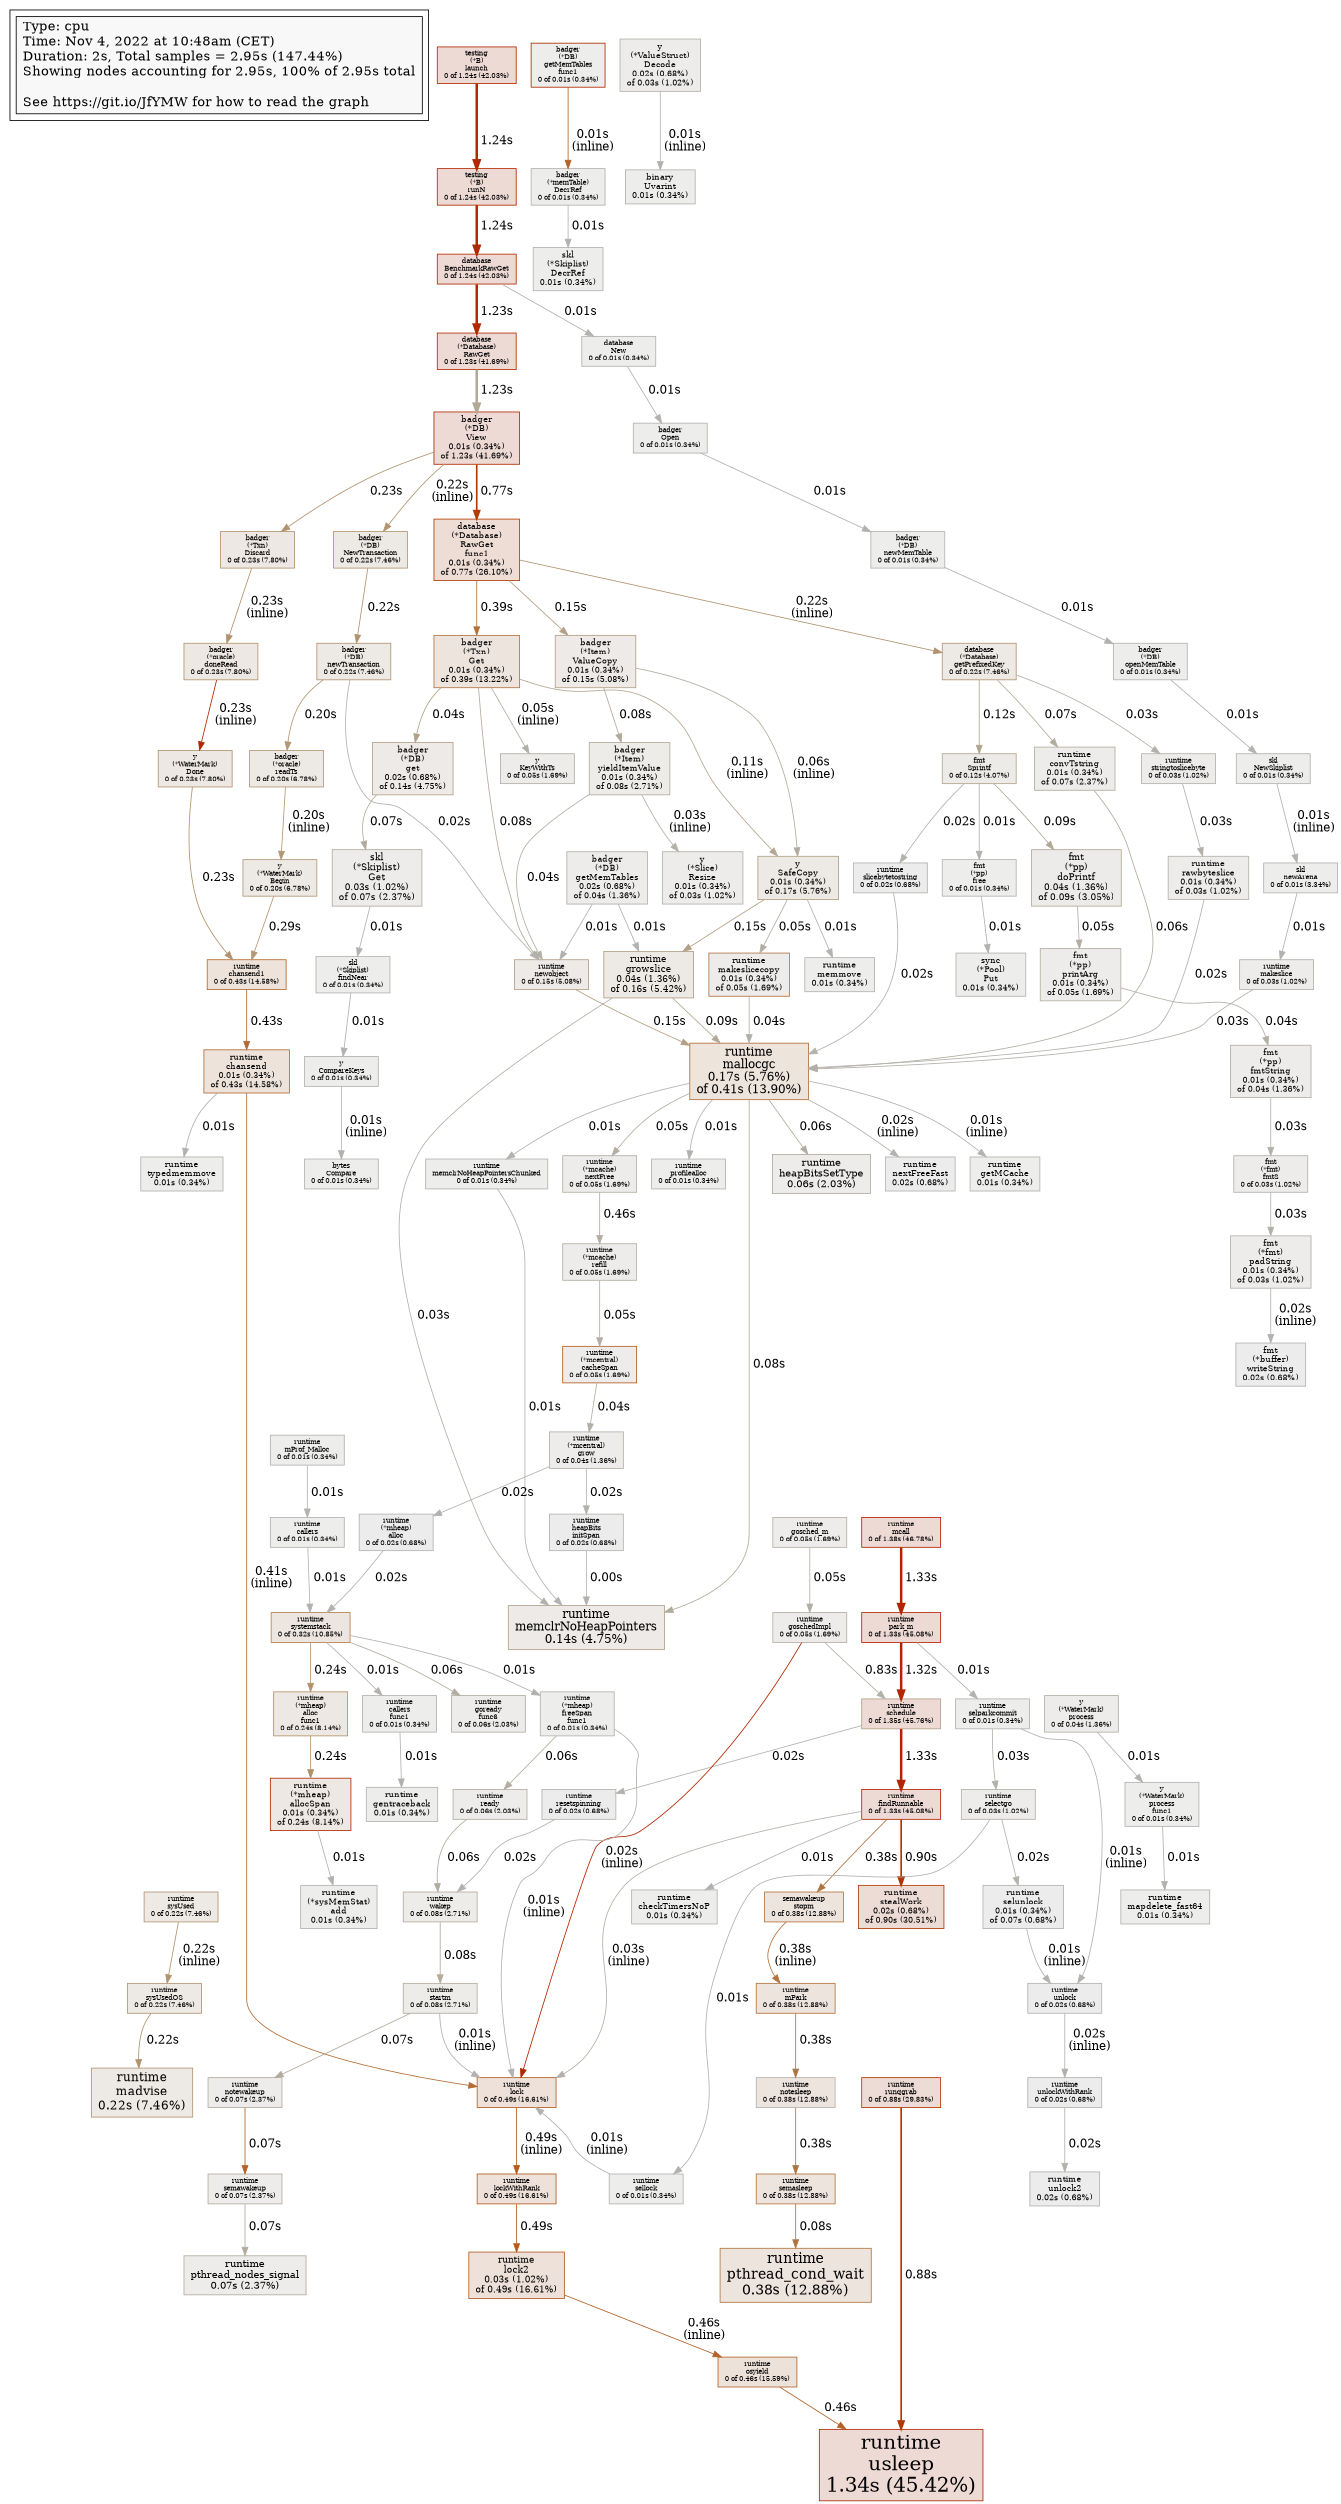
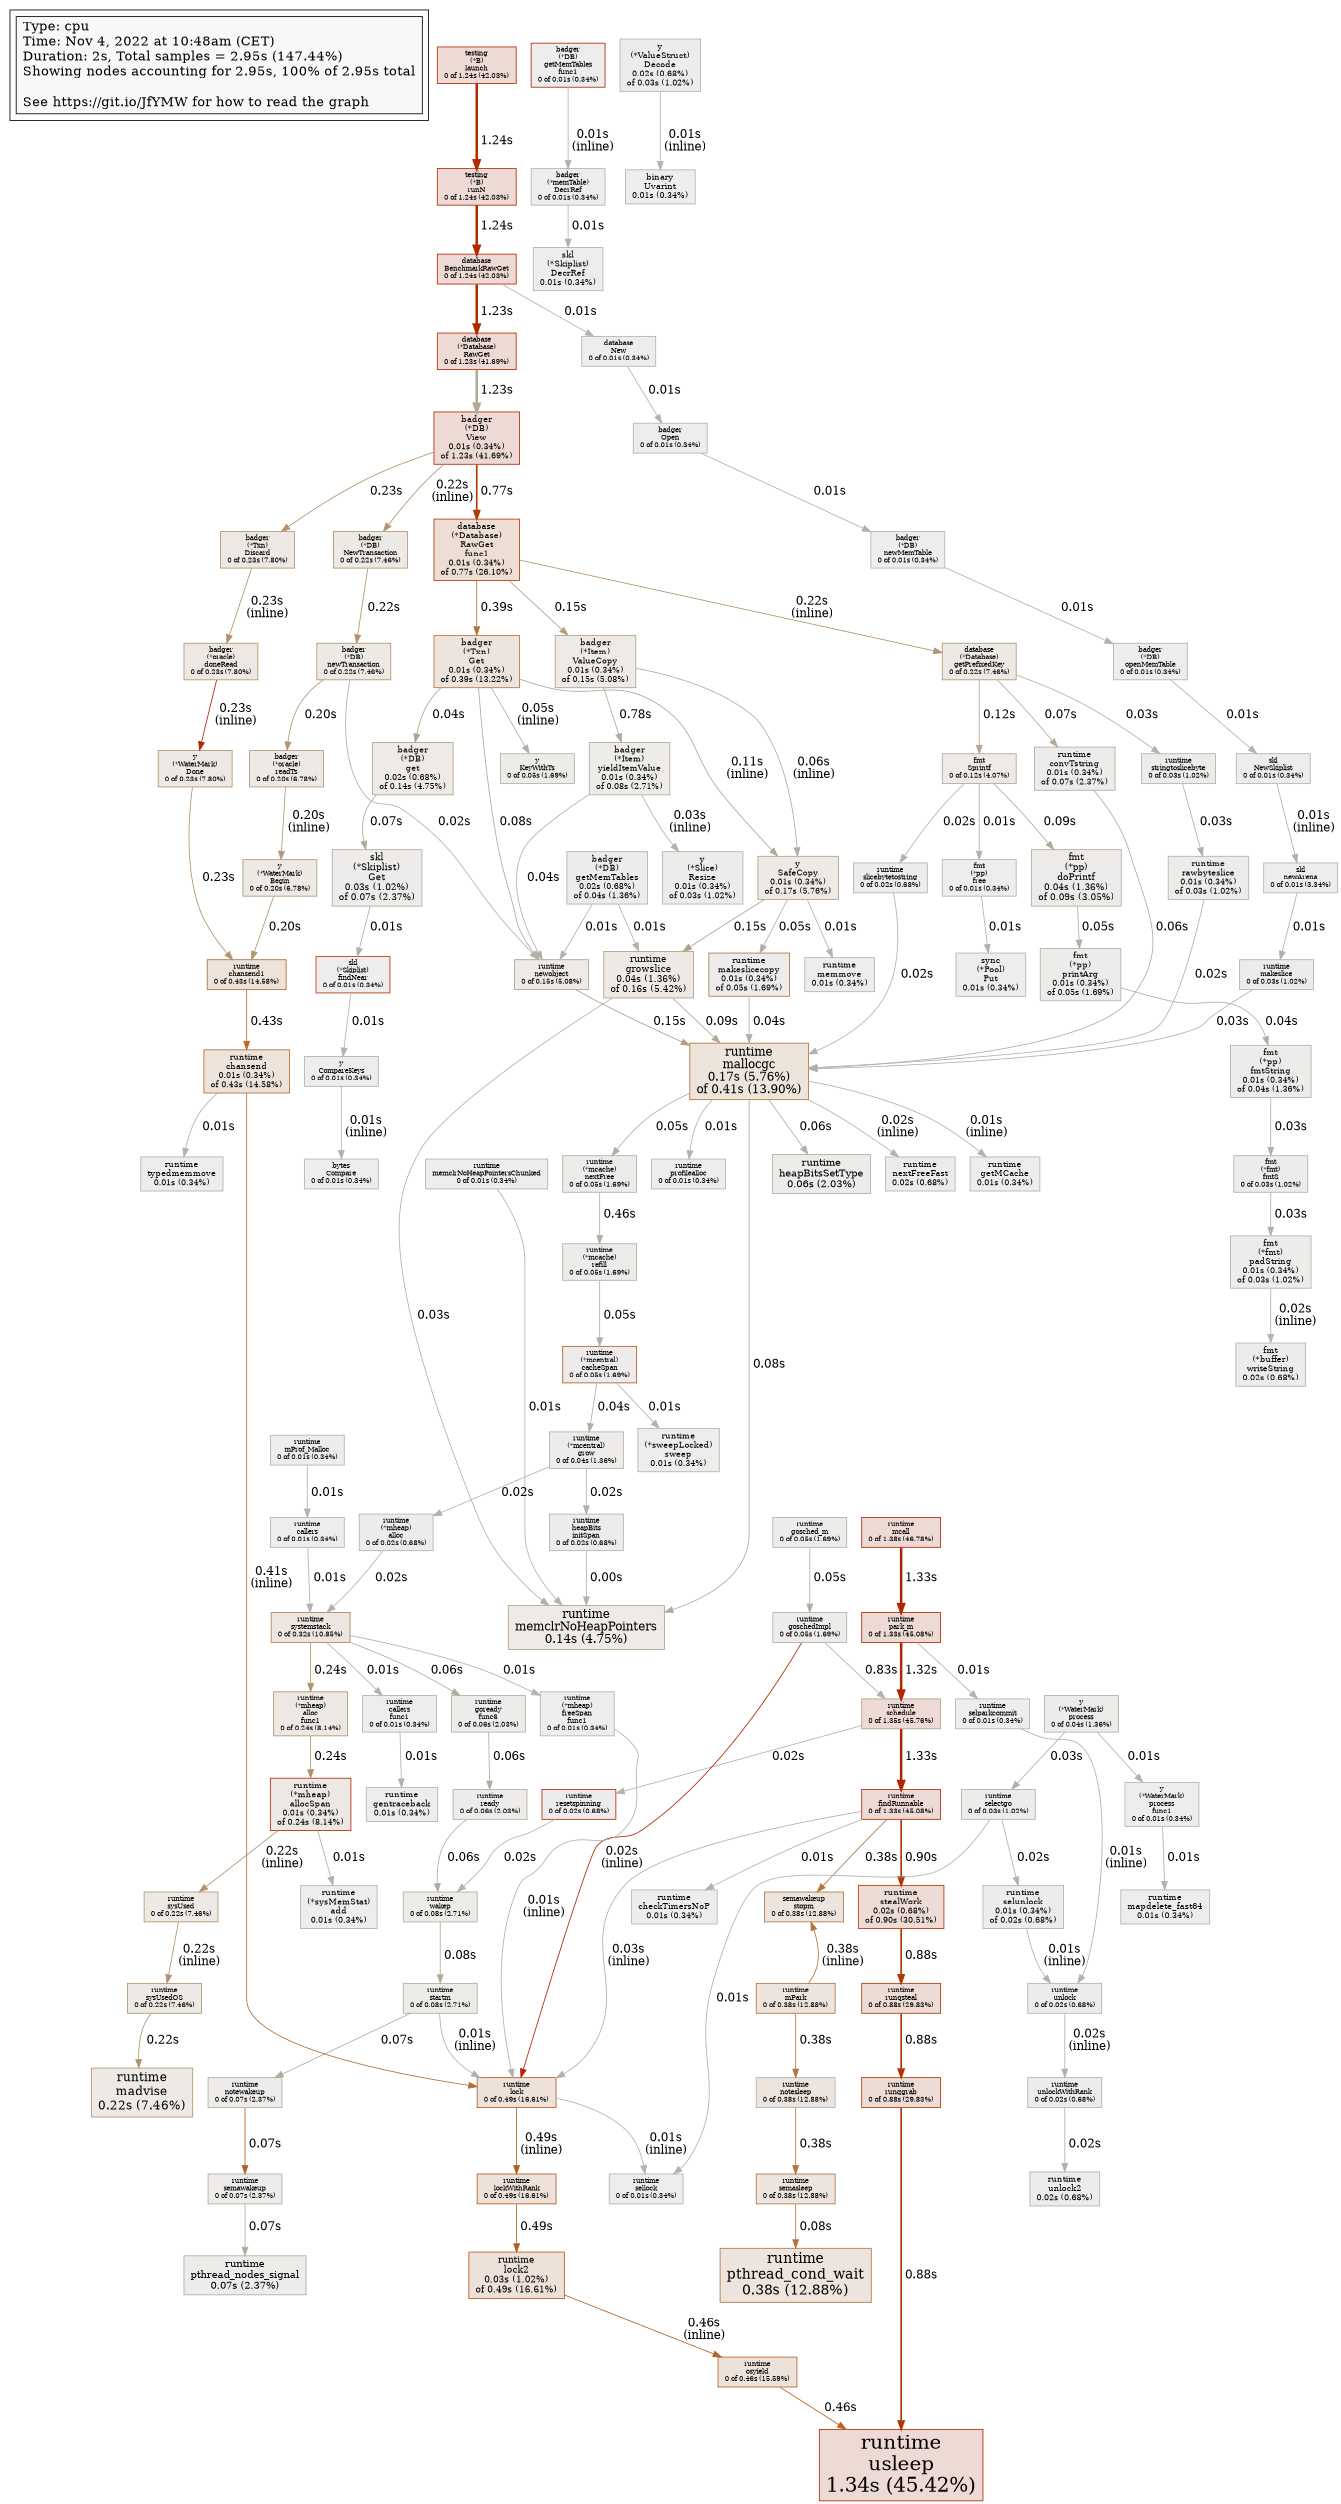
(568, 124) -> (568, 124)
(634, 715) -> (634, 715)
(283, 927) -> (283, 927)
(353, 975) -> (353, 975)
(598, 1109) -> none
none -> (679, 1450)
(993, 1755) -> (1041, 1758)
(533, 1760) -> (489, 1757)
(579, 1804) -> (579, 1804)
none -> (240, 1860)
(1023, 1907) -> (1023, 1907)
(769, 1947) -> (818, 1957)
none -> (901, 1998)
(573, 2147) -> (611, 2119)
